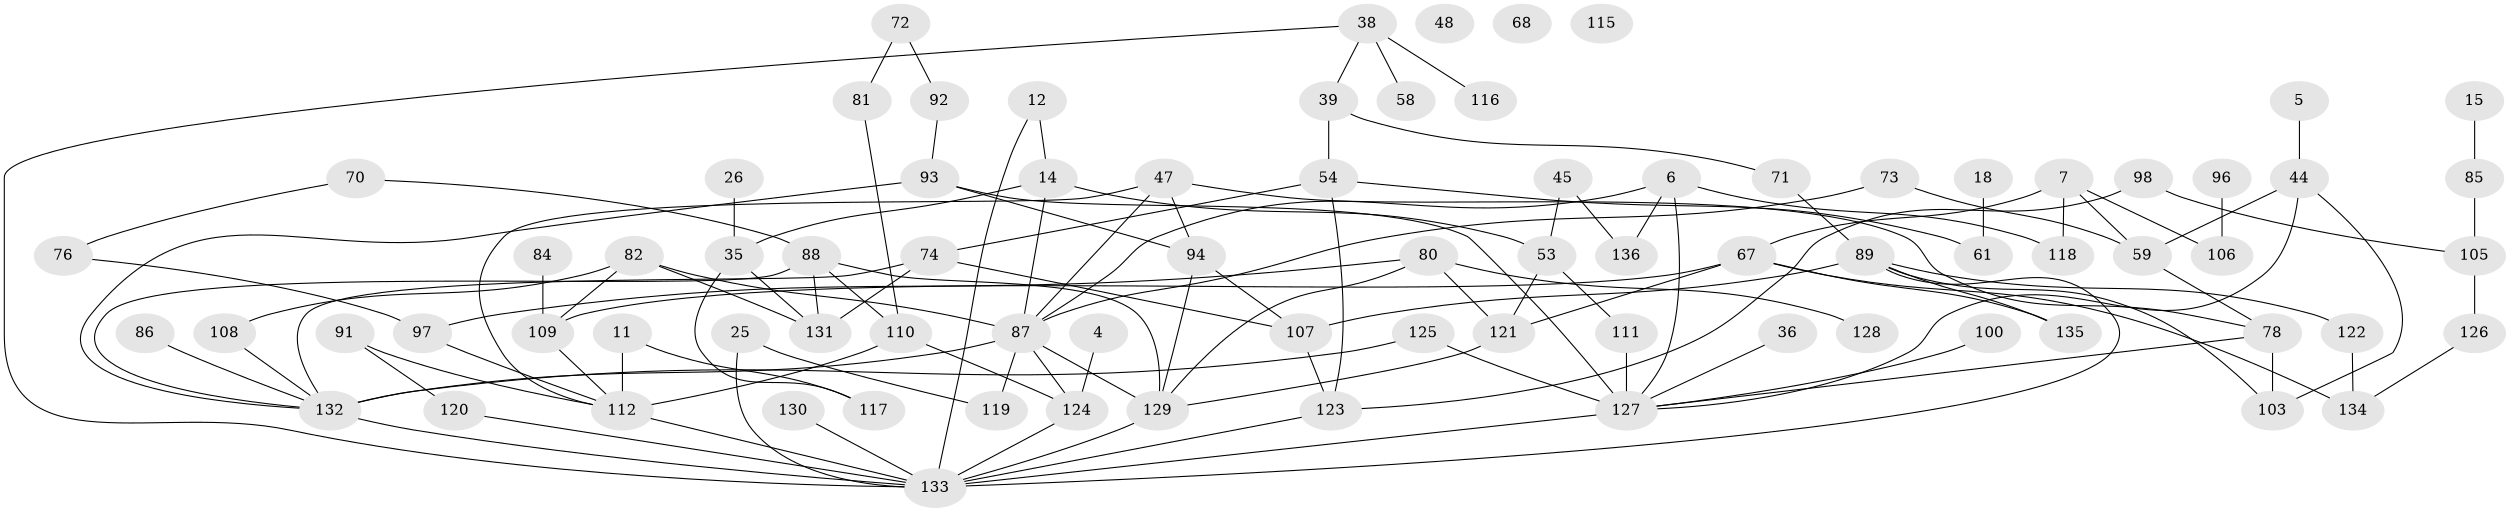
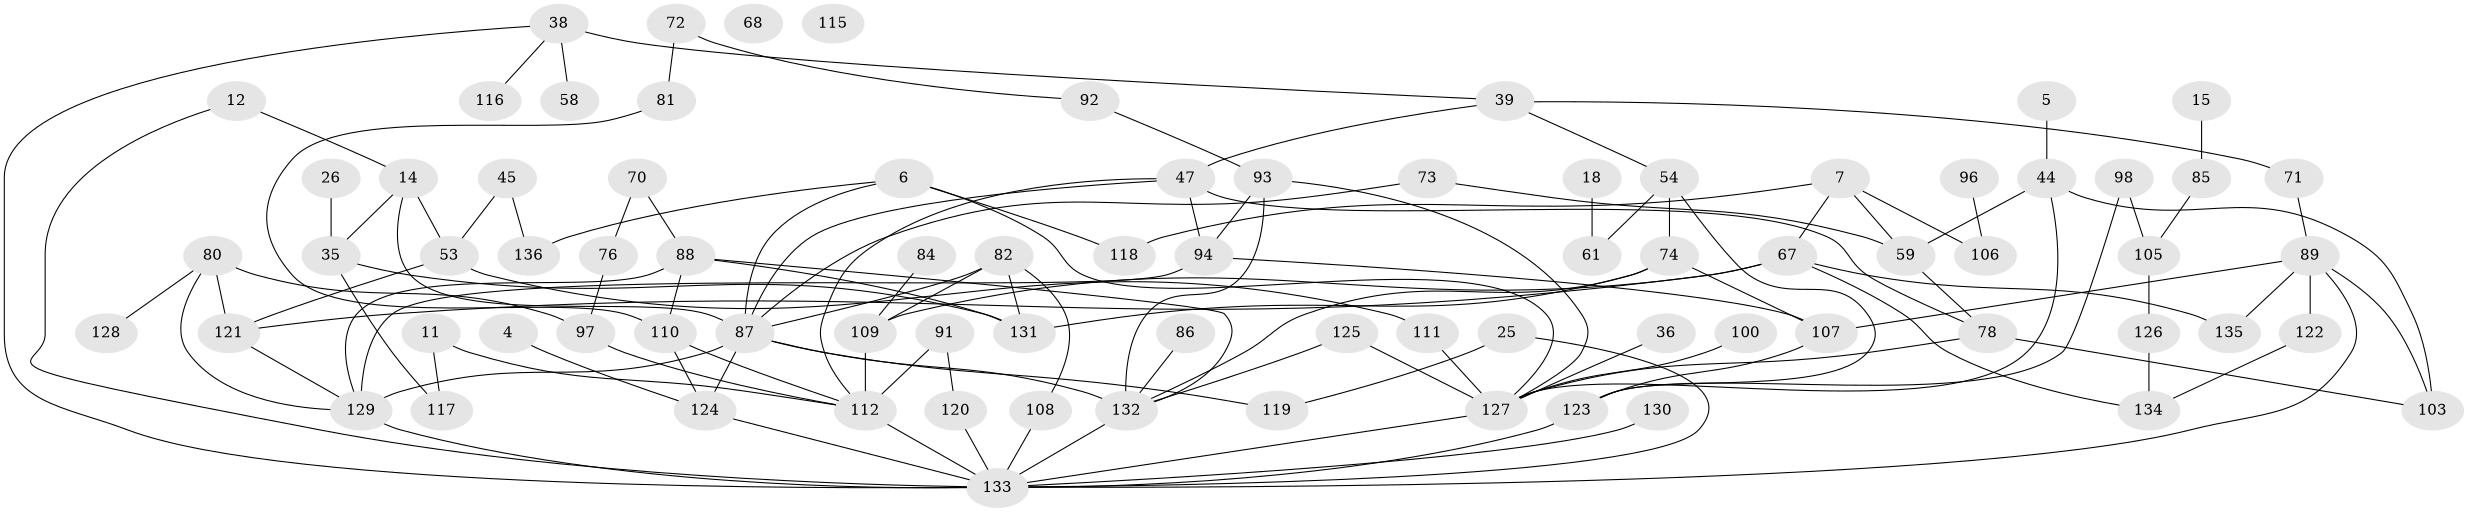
(1445, 24) -> none
none -> (1341, 129)
(277, 372) -> (1019, 449)
